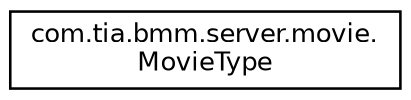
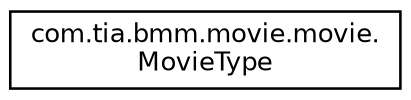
(205, 50) -> (205, 50)
